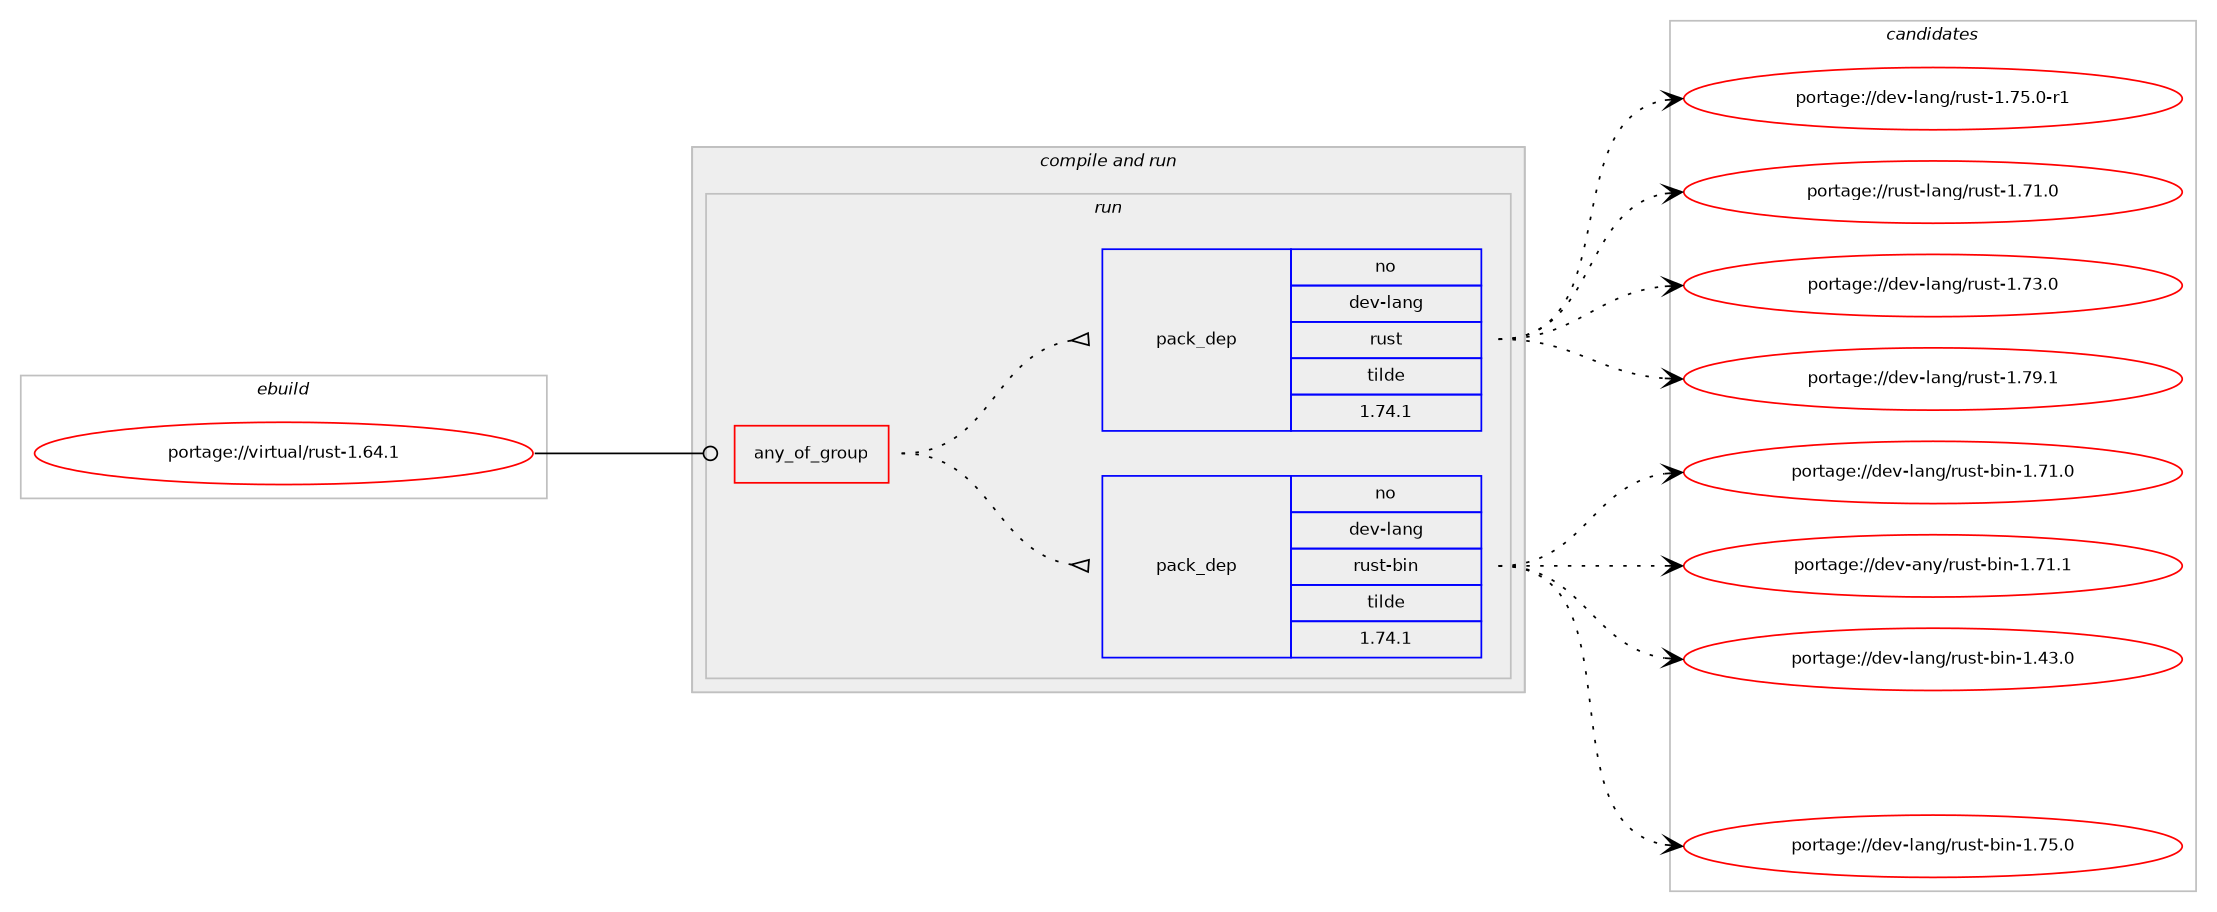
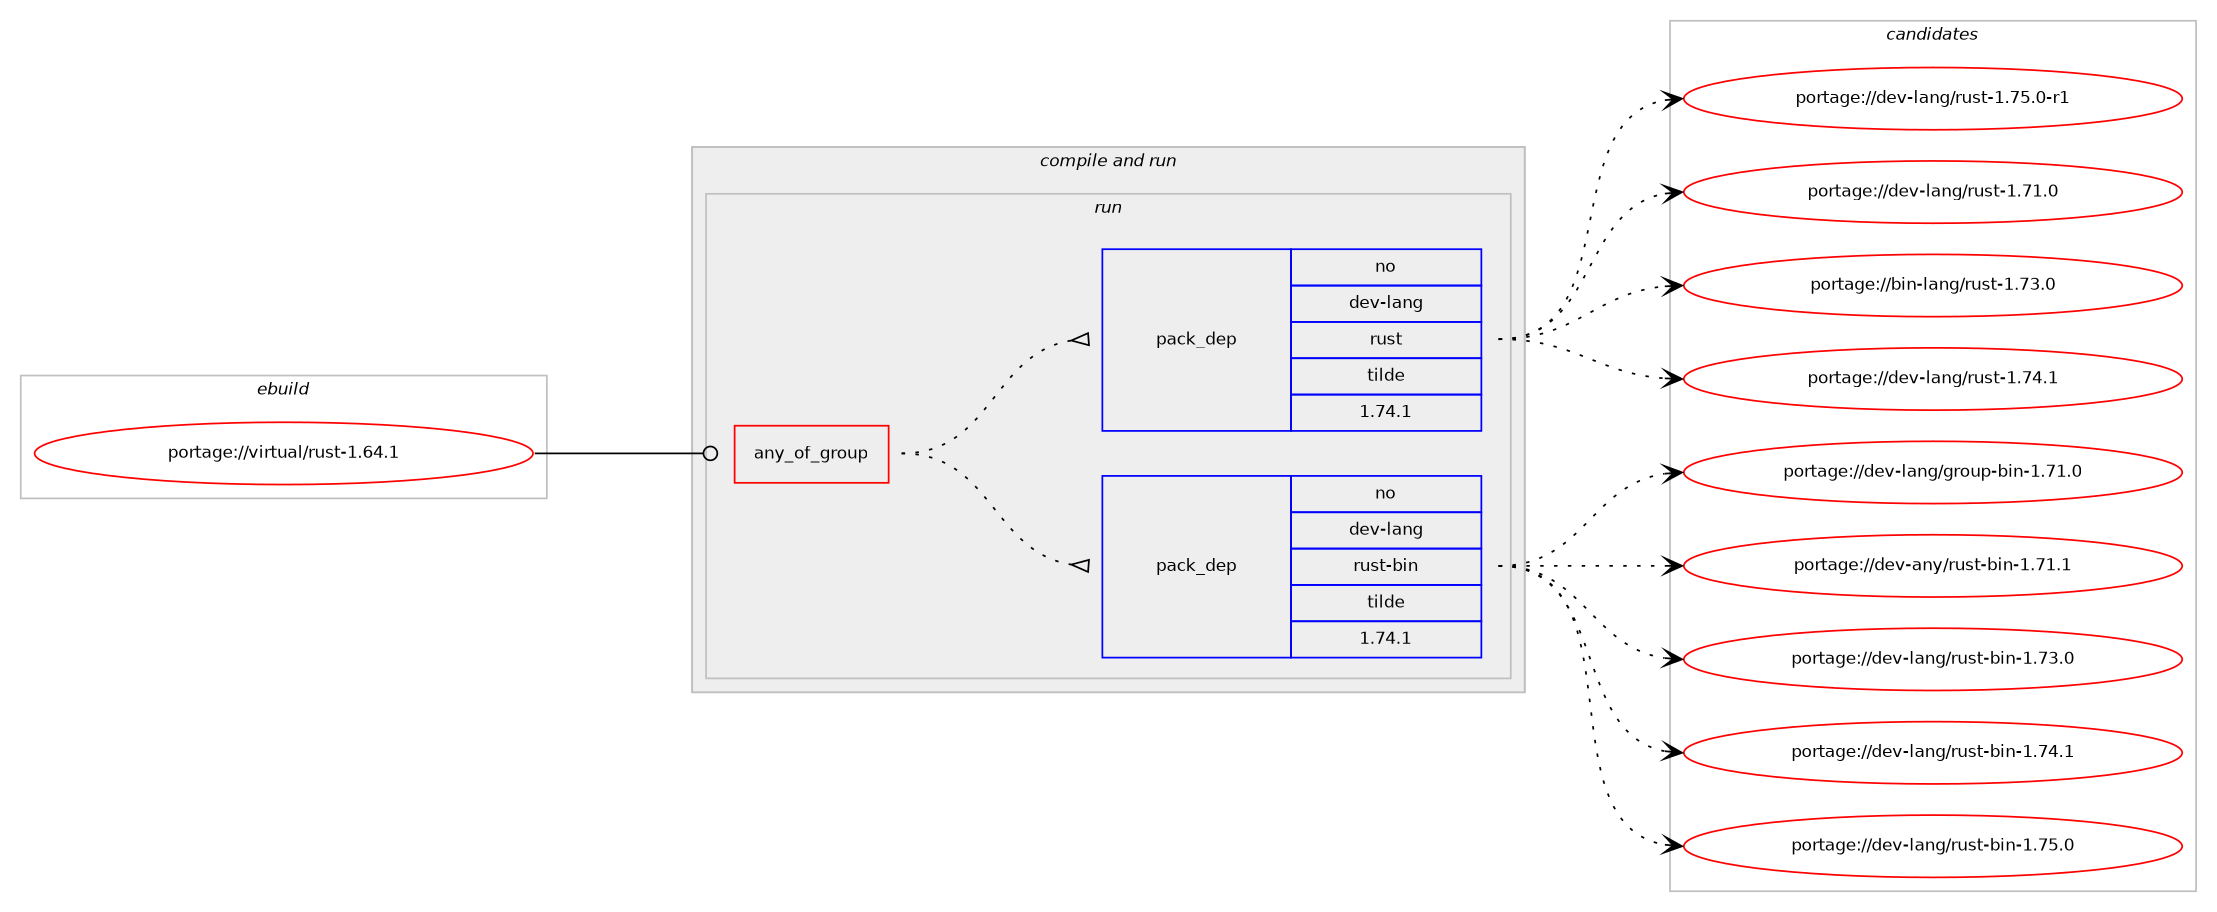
(1933, 192) -> (1933, 192)
(1933, 286) -> (1933, 286)
(1933, 379) -> (1933, 379)
(1933, 472) -> (1933, 472)
(1933, 659) -> (1933, 659)
none -> (1933, 753)
